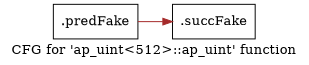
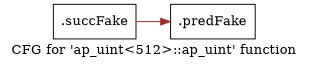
(150, 22) -> (148, 22)
